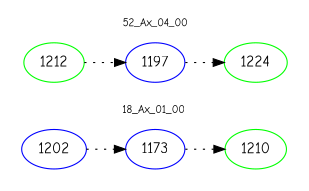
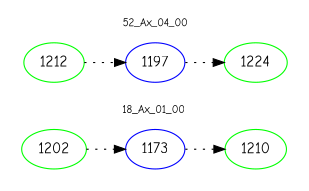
(54, 149) -> (54, 149)
